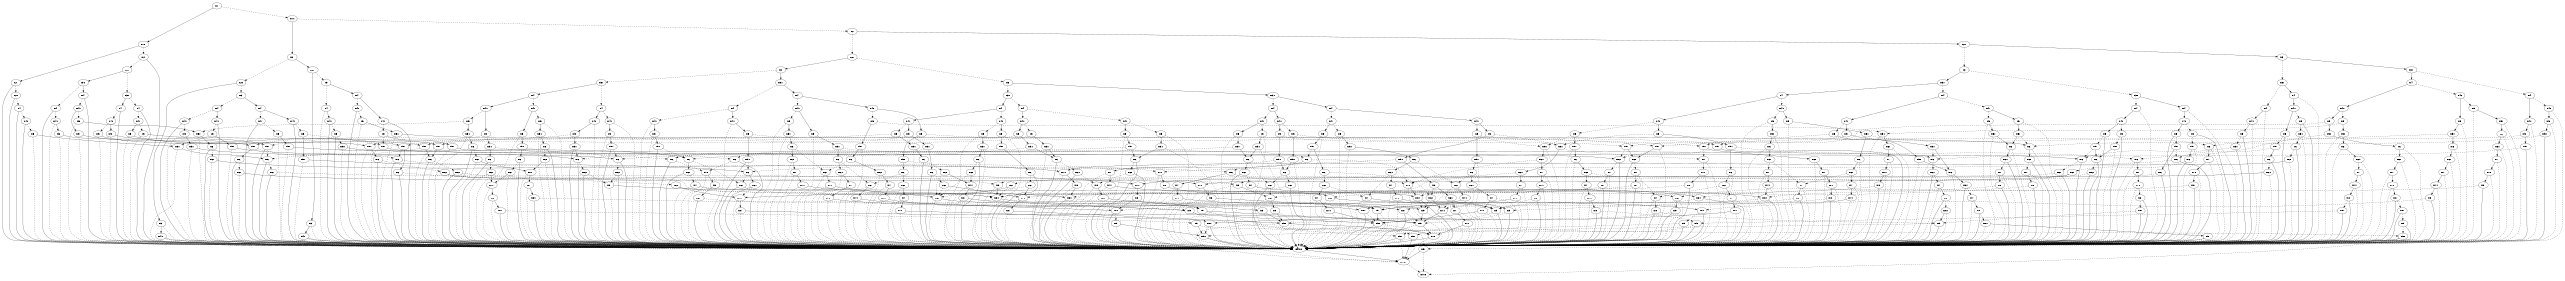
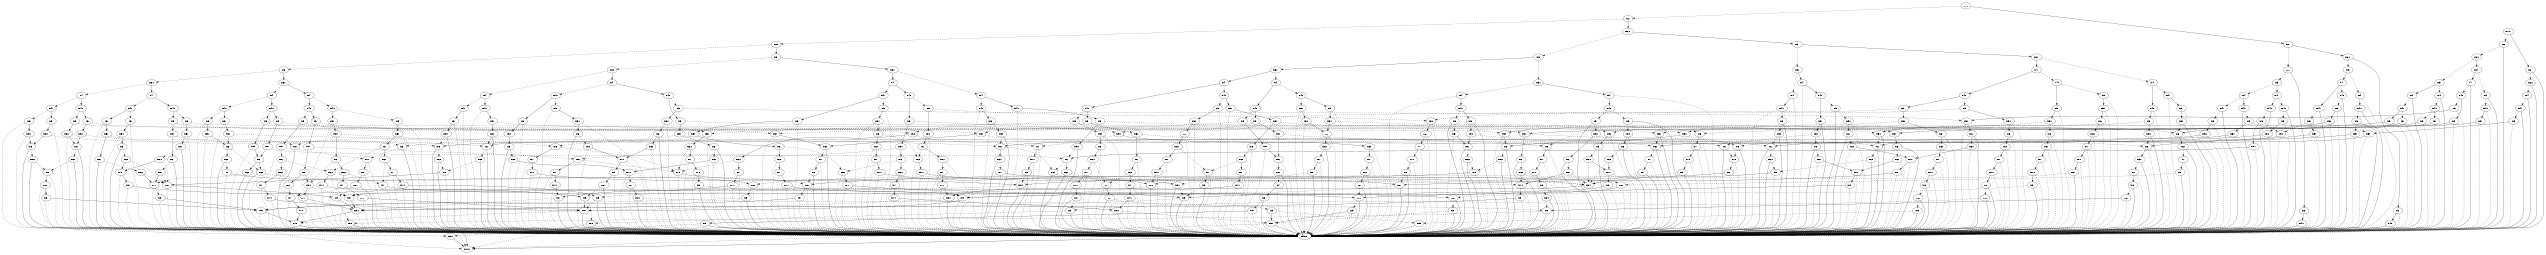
(217, 6) -> none
(1423, 275) -> none
